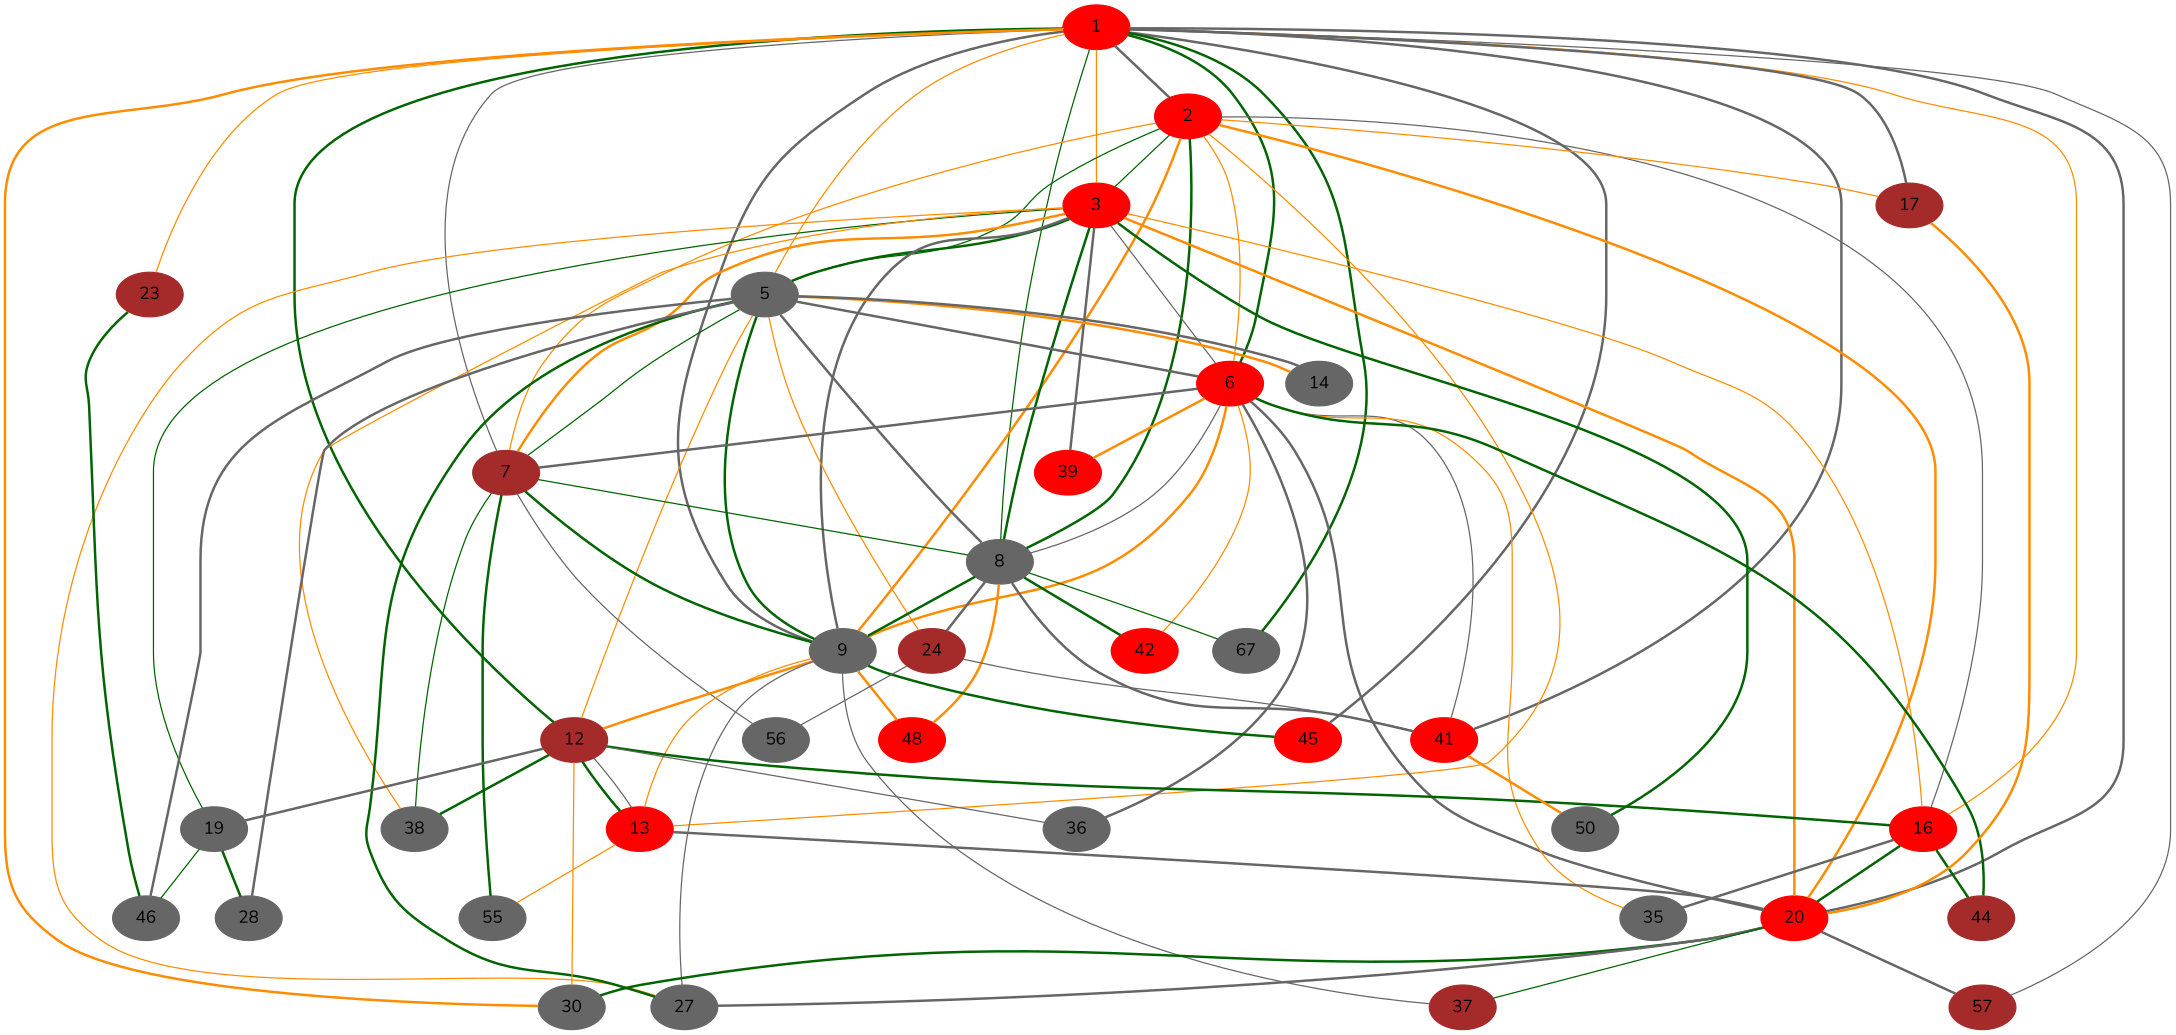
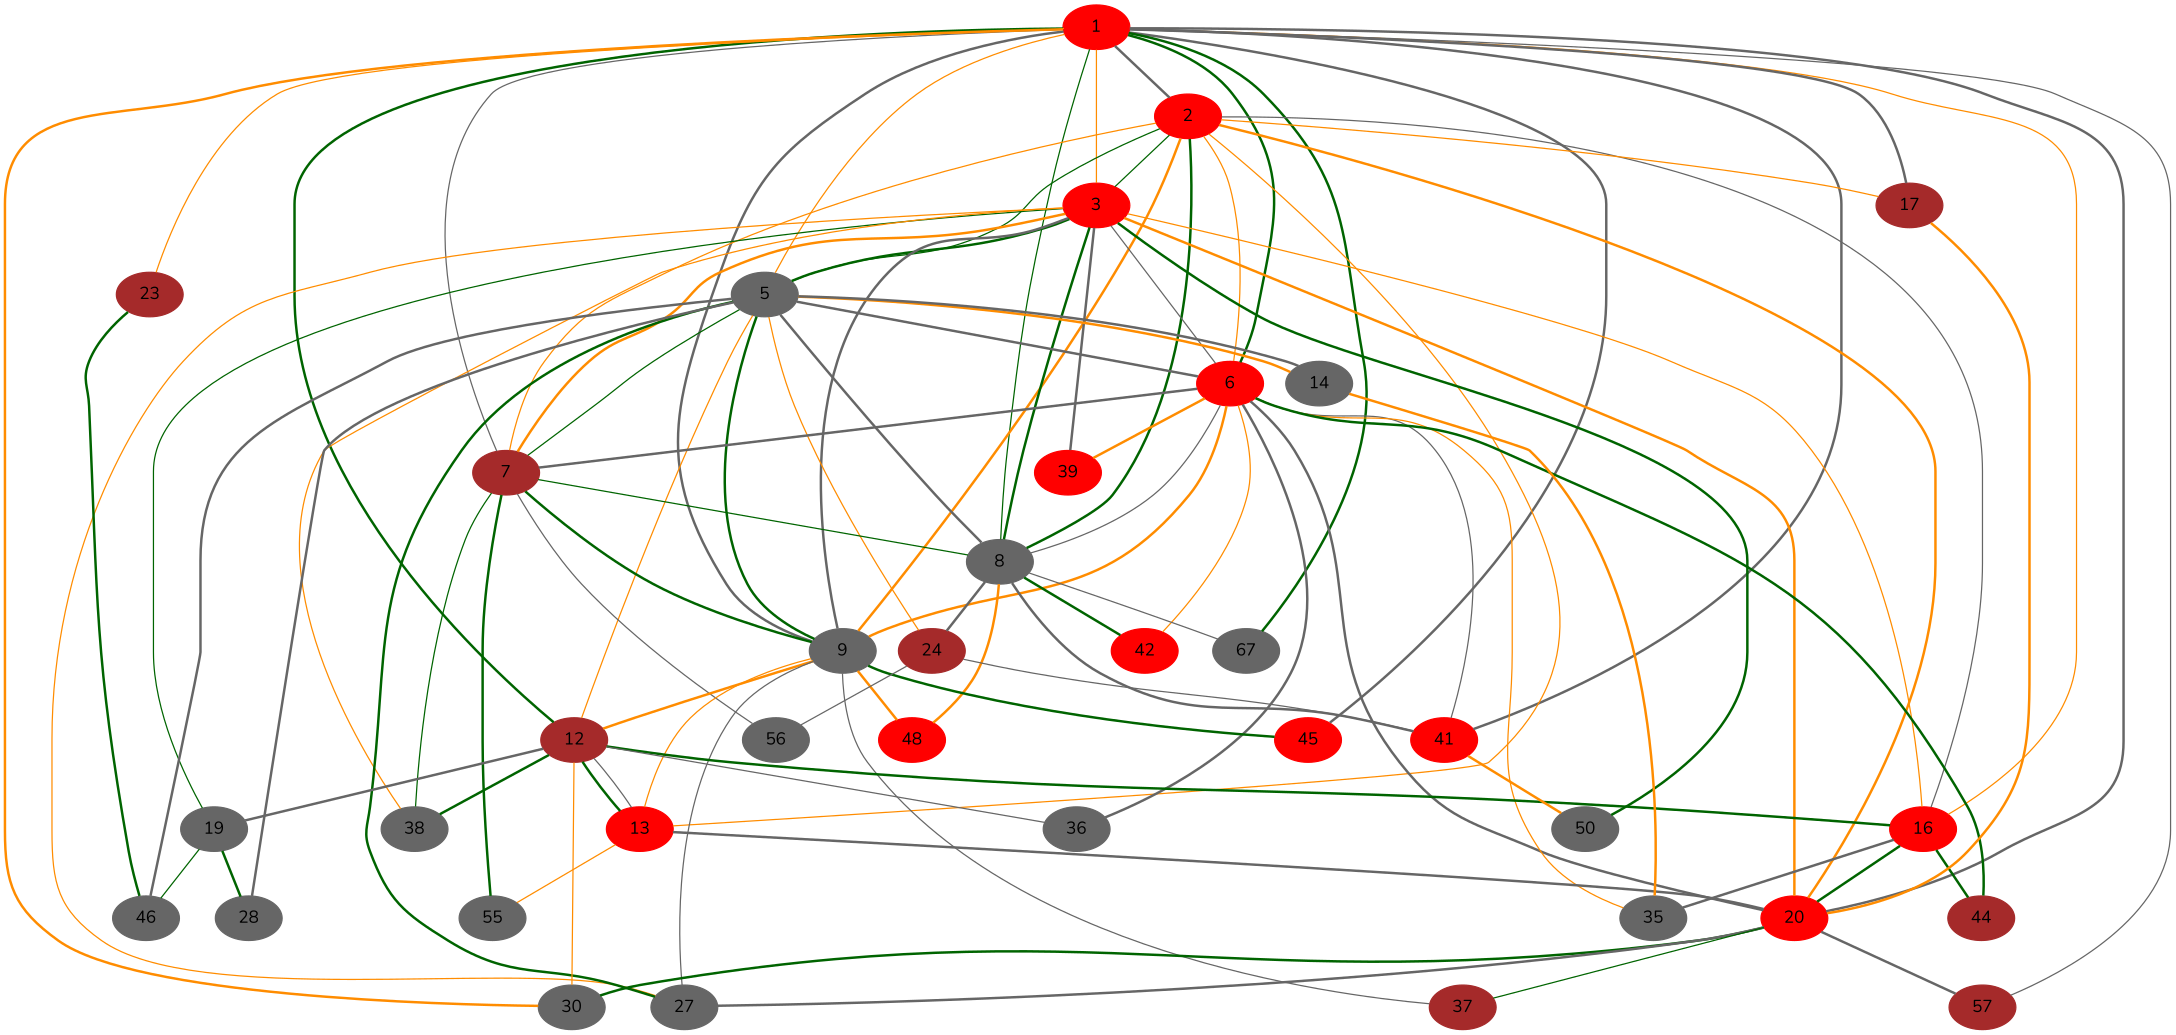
none -> (1607, 570)
(922, 606) -> none
(1124, 606) -> (1124, 606)
